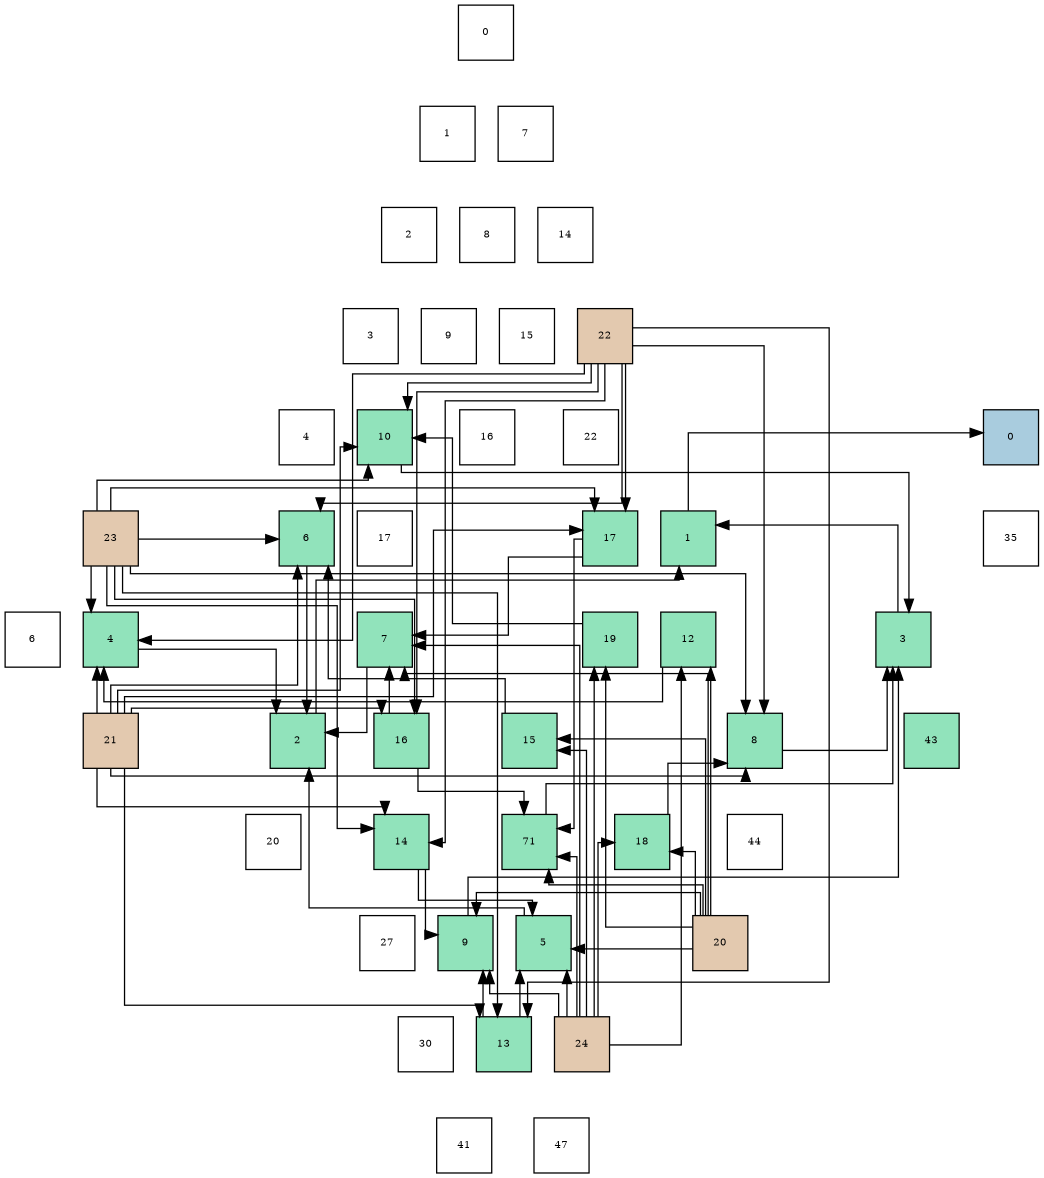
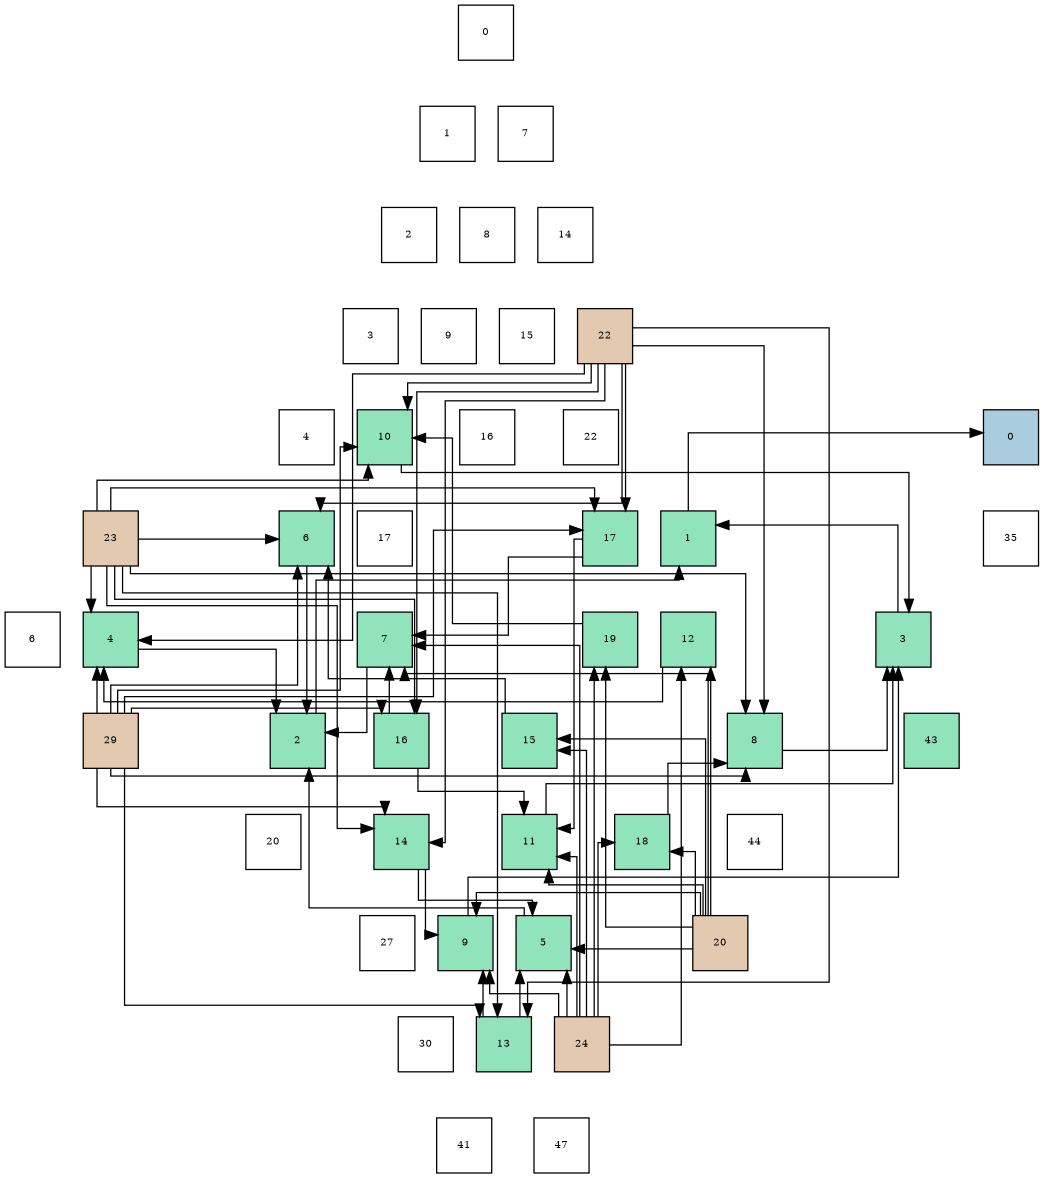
(111, 741) -> (111, 741)
(530, 842) -> (530, 842)
